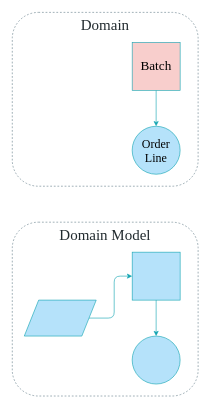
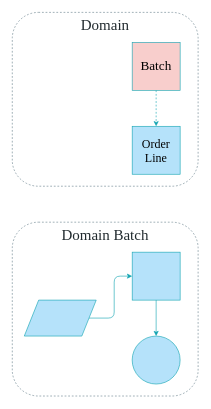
(156, 106) -> (156, 106)
(156, 150) -> (156, 150)
(105, 236) -> (105, 236)
